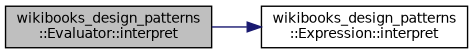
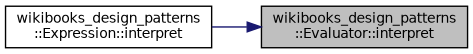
(229, 27) -> (229, 27)
